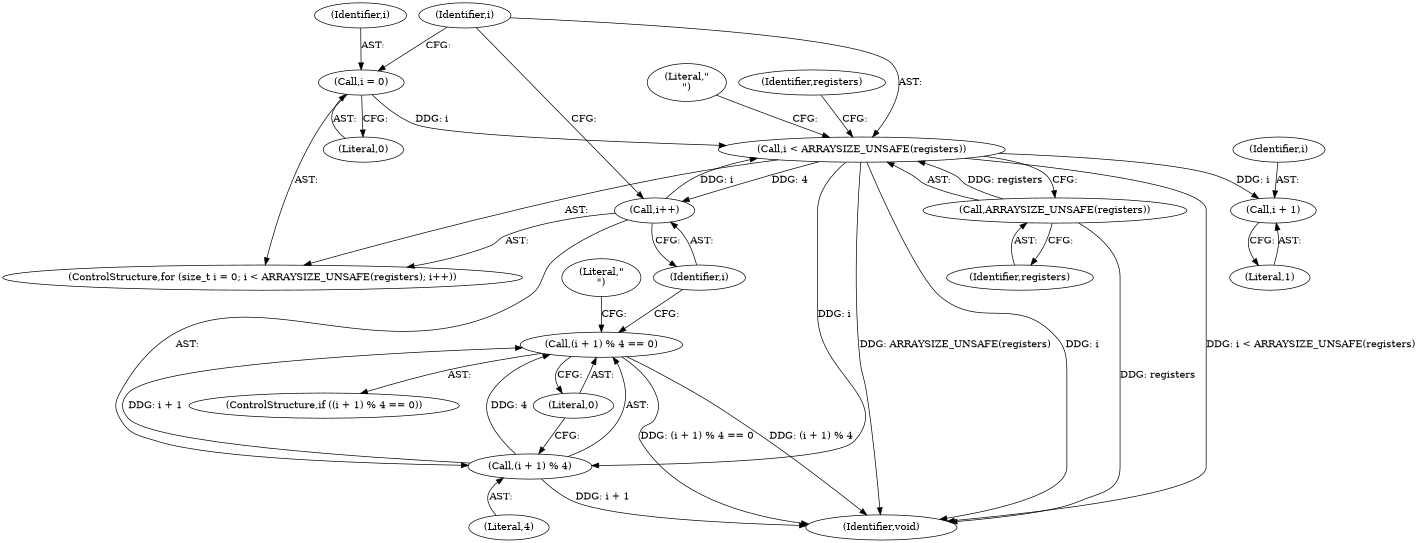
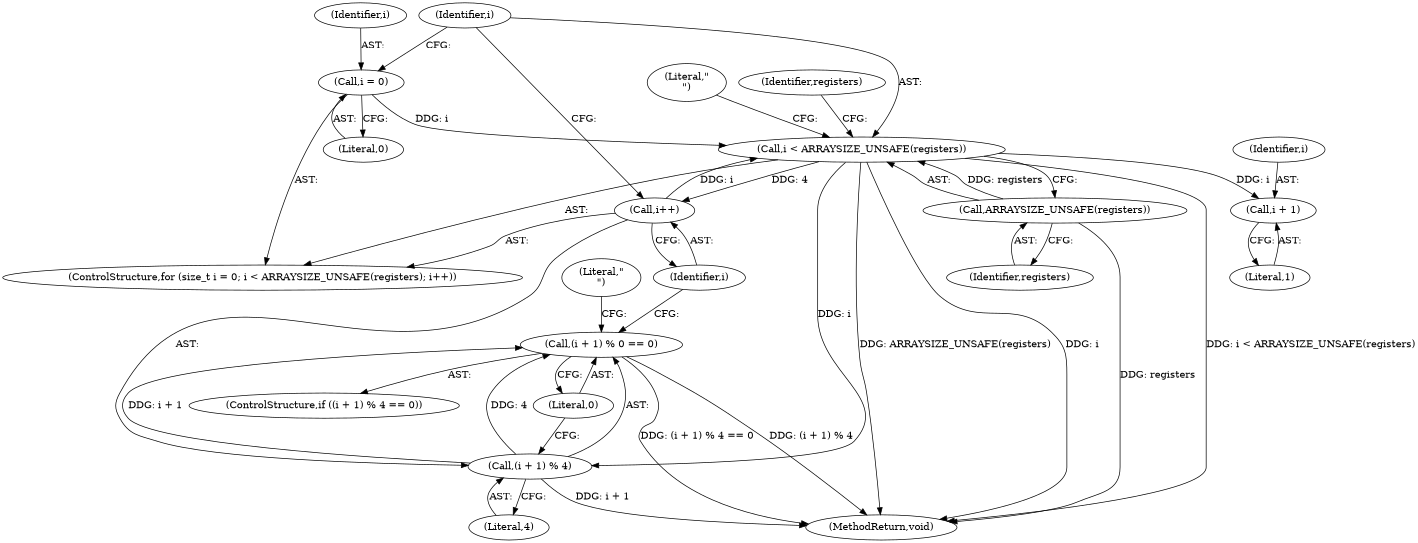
(601, 345) -> (601, 345)
none -> (521, 494)
(881, 527) -> (881, 527)
